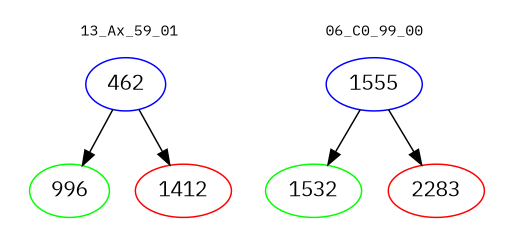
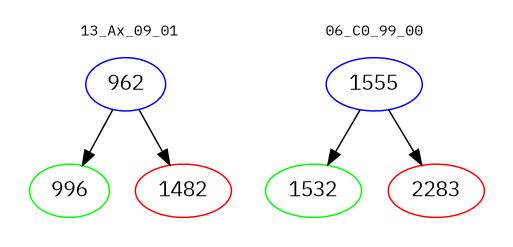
(130, 32) -> (130, 32)
(126, 84) -> (126, 84)
(183, 191) -> (183, 191)
